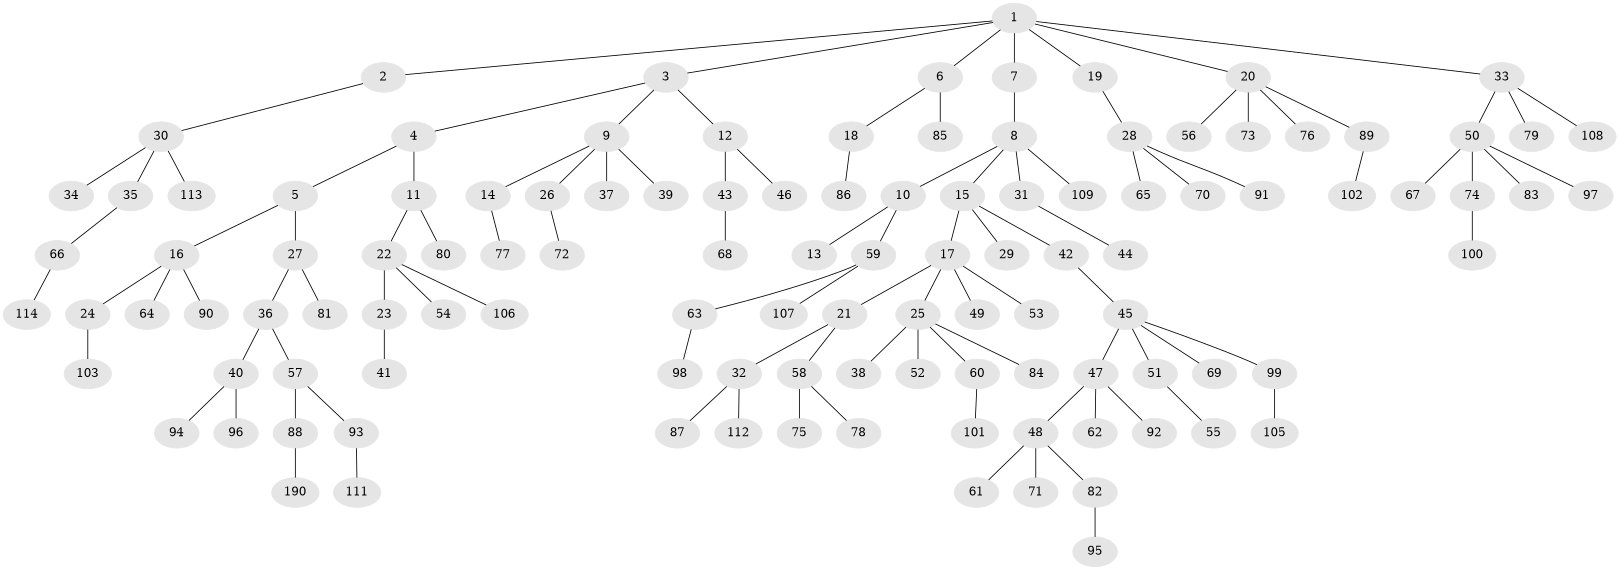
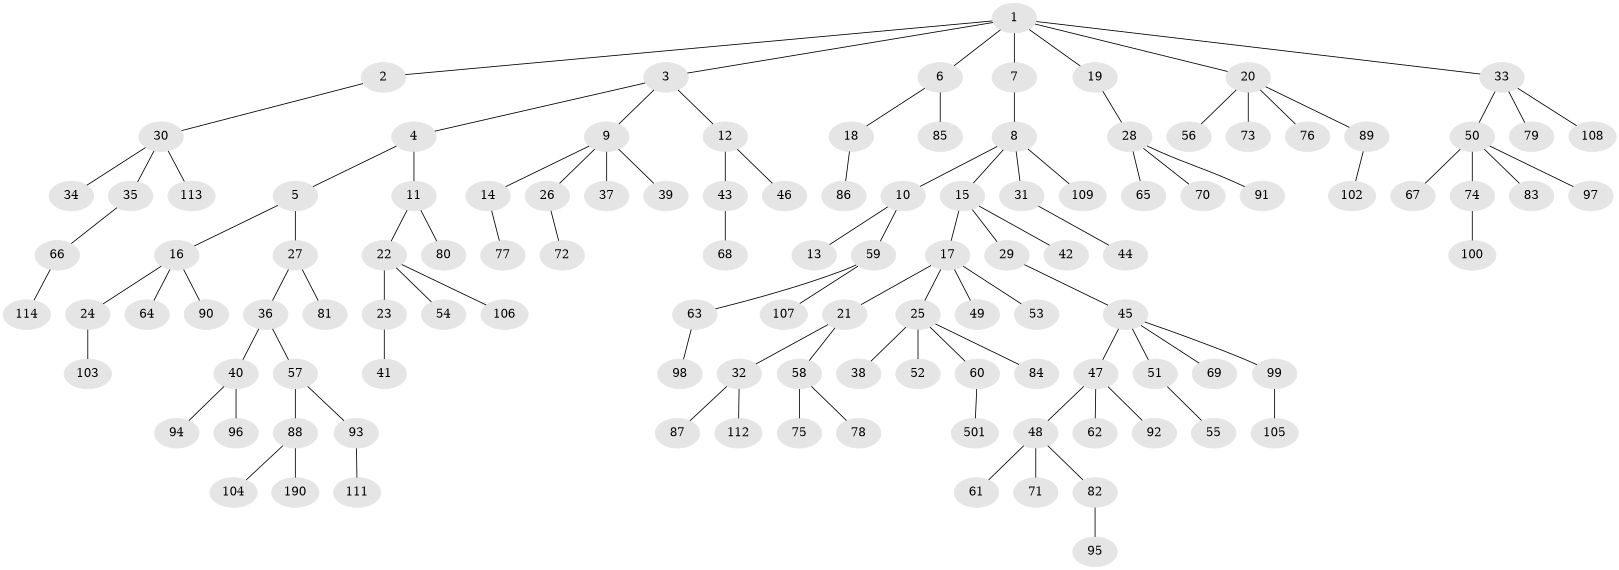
(1096, 285) -> (1066, 285)
(975, 433) -> (975, 433)
none -> (234, 493)
